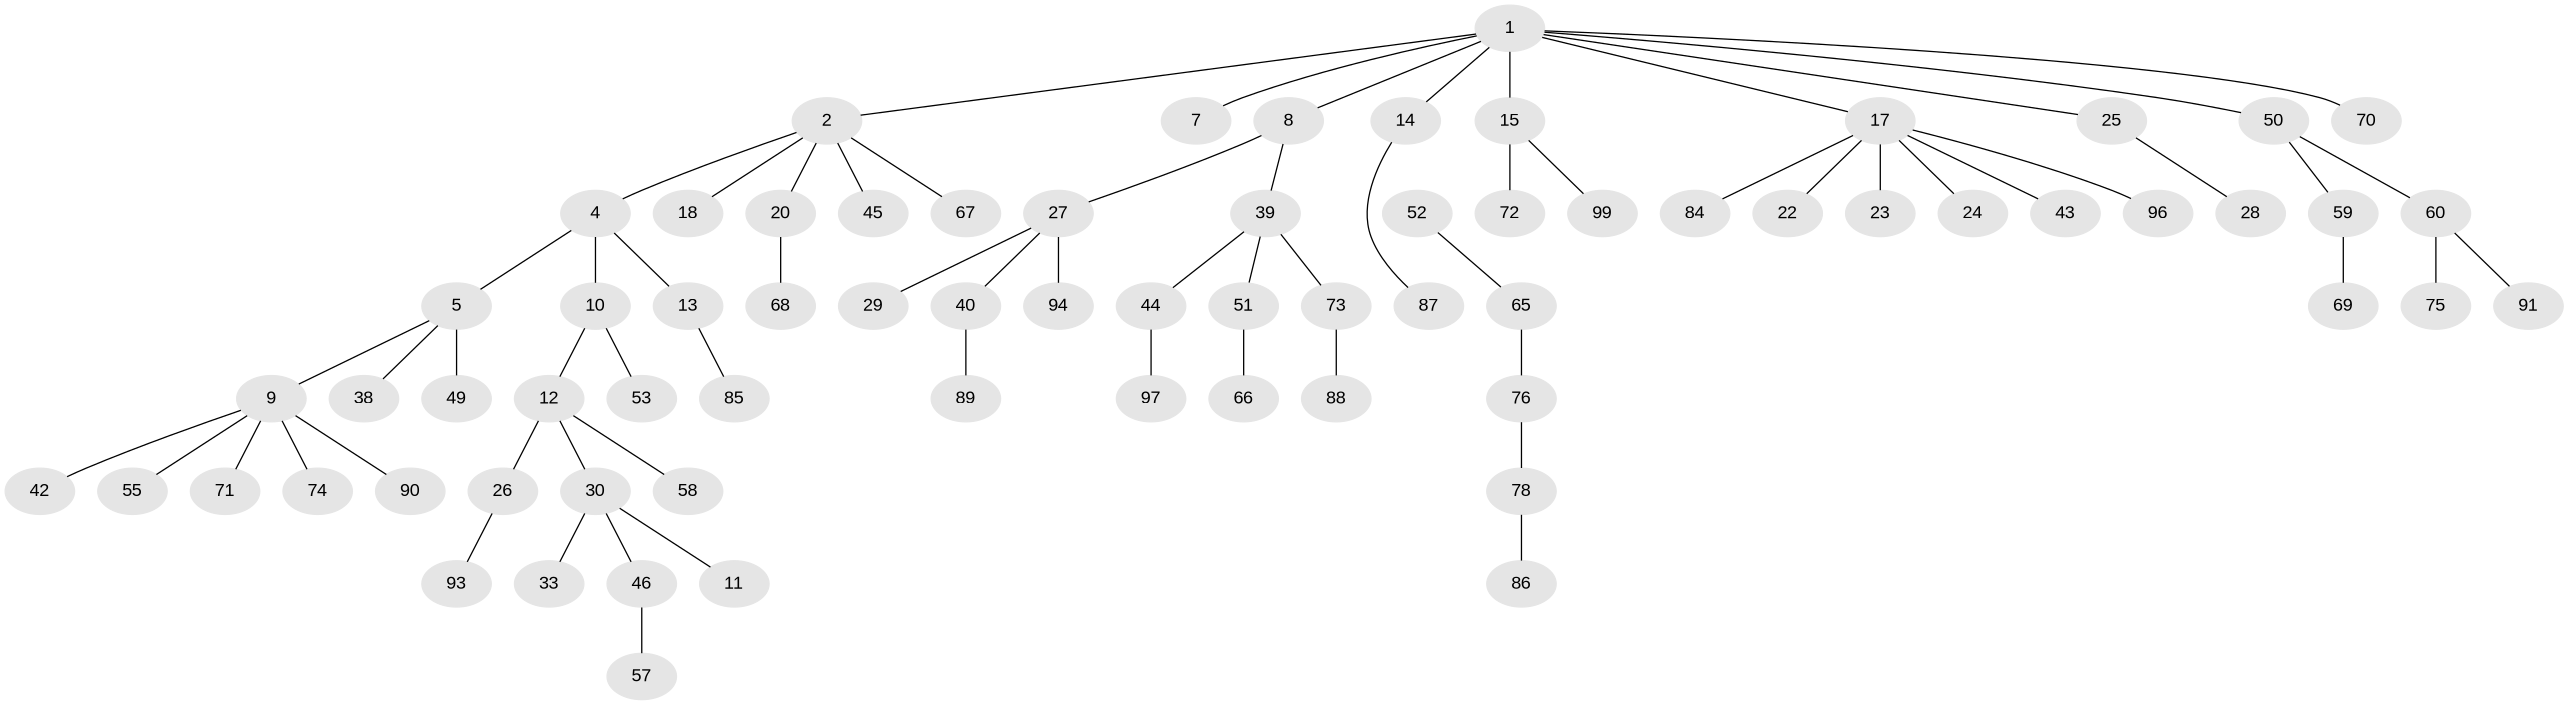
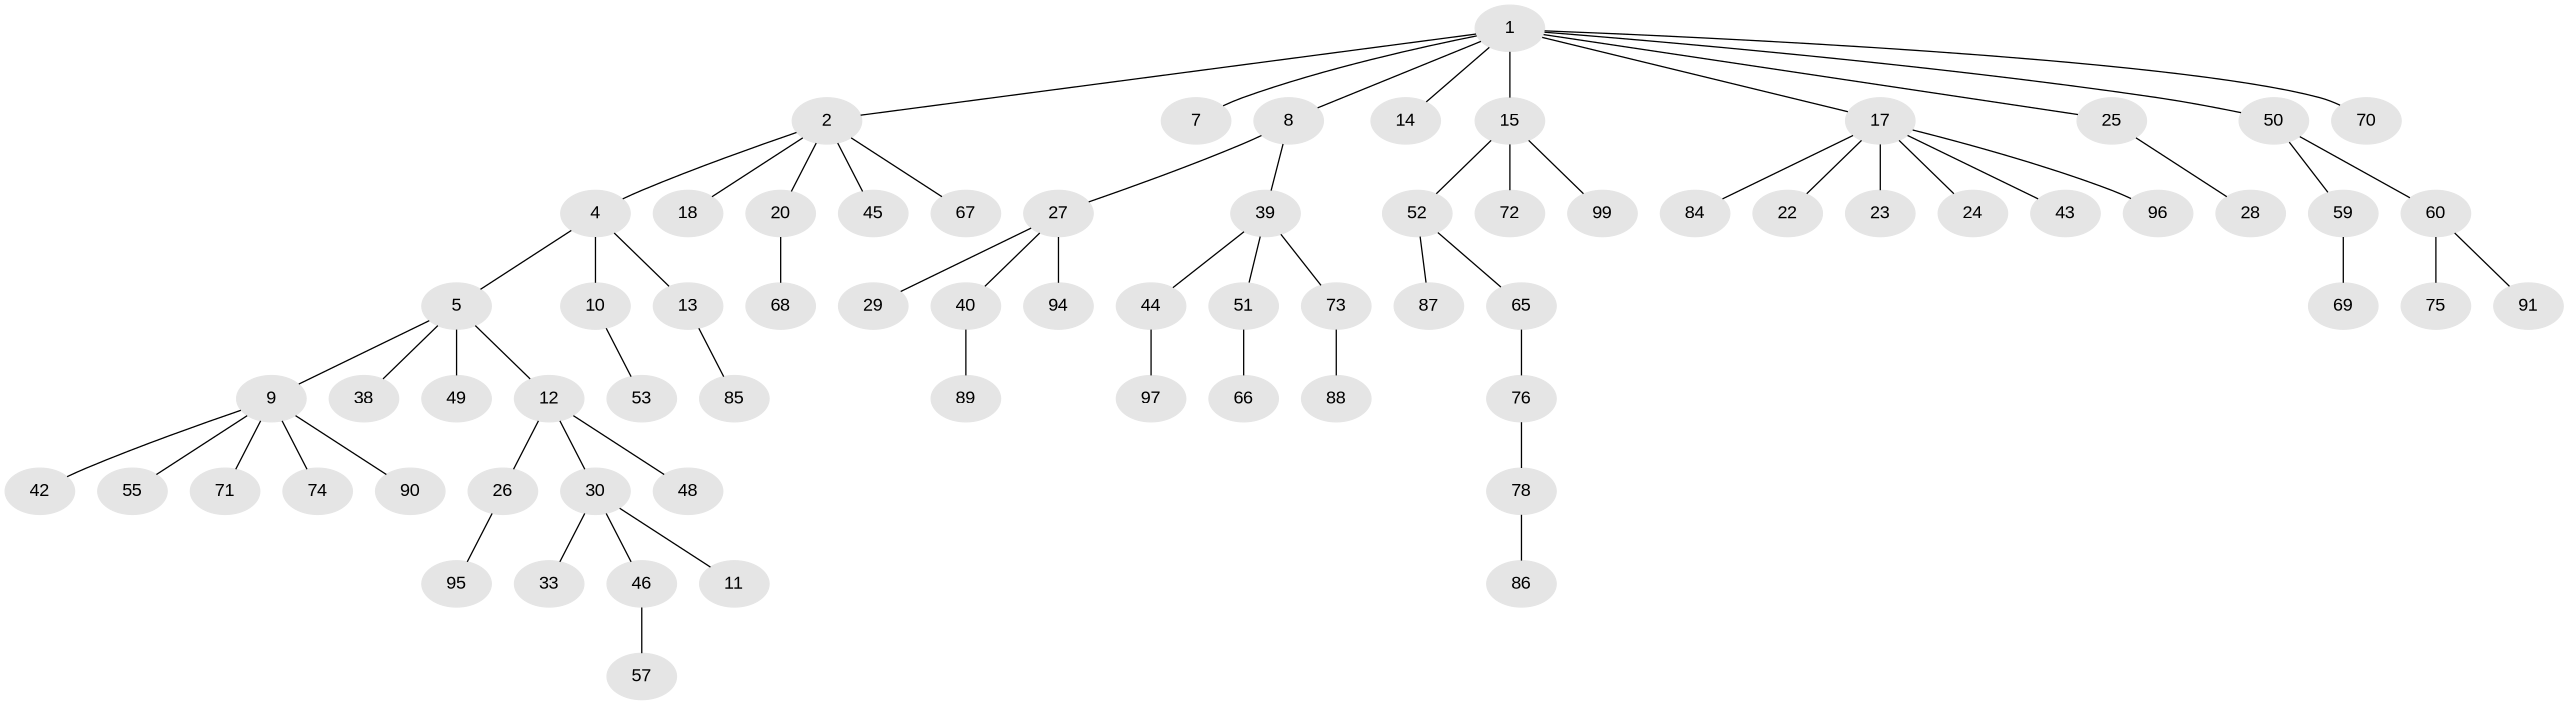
none -> (1464, 167)
(1368, 219) -> (1423, 260)
(572, 352) -> (503, 352)
(688, 491) -> (688, 491)
(457, 584) -> (457, 584)
